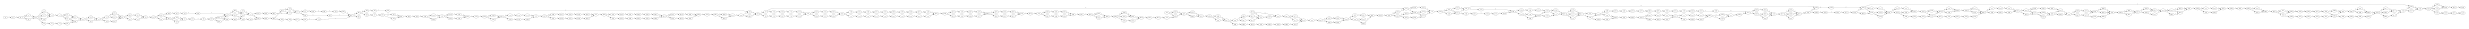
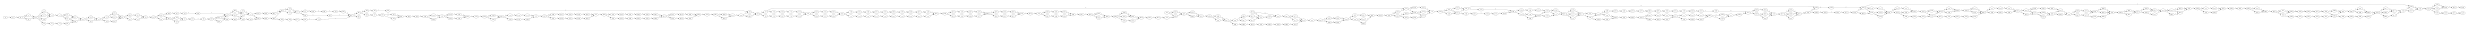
(281, 14) -> (278, 12)
